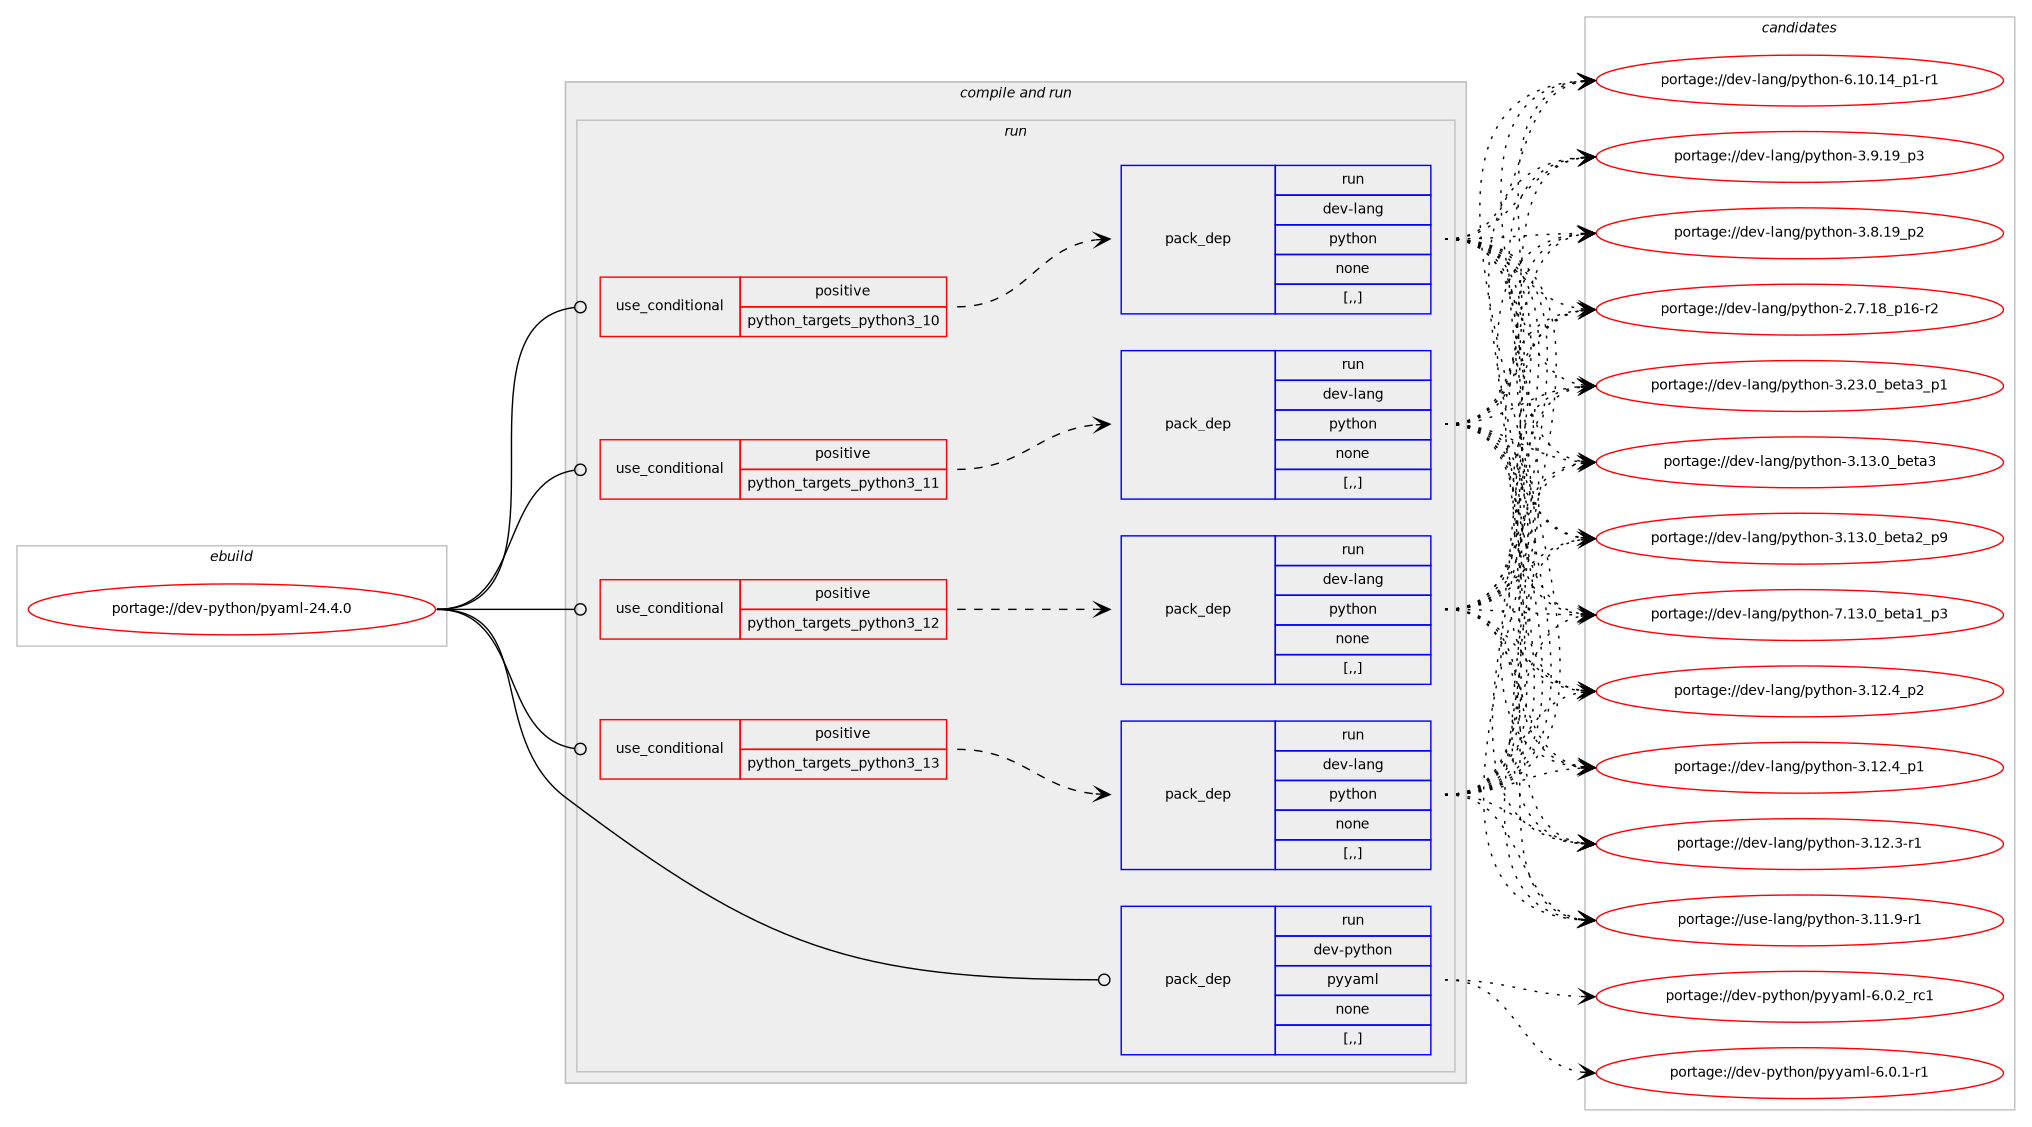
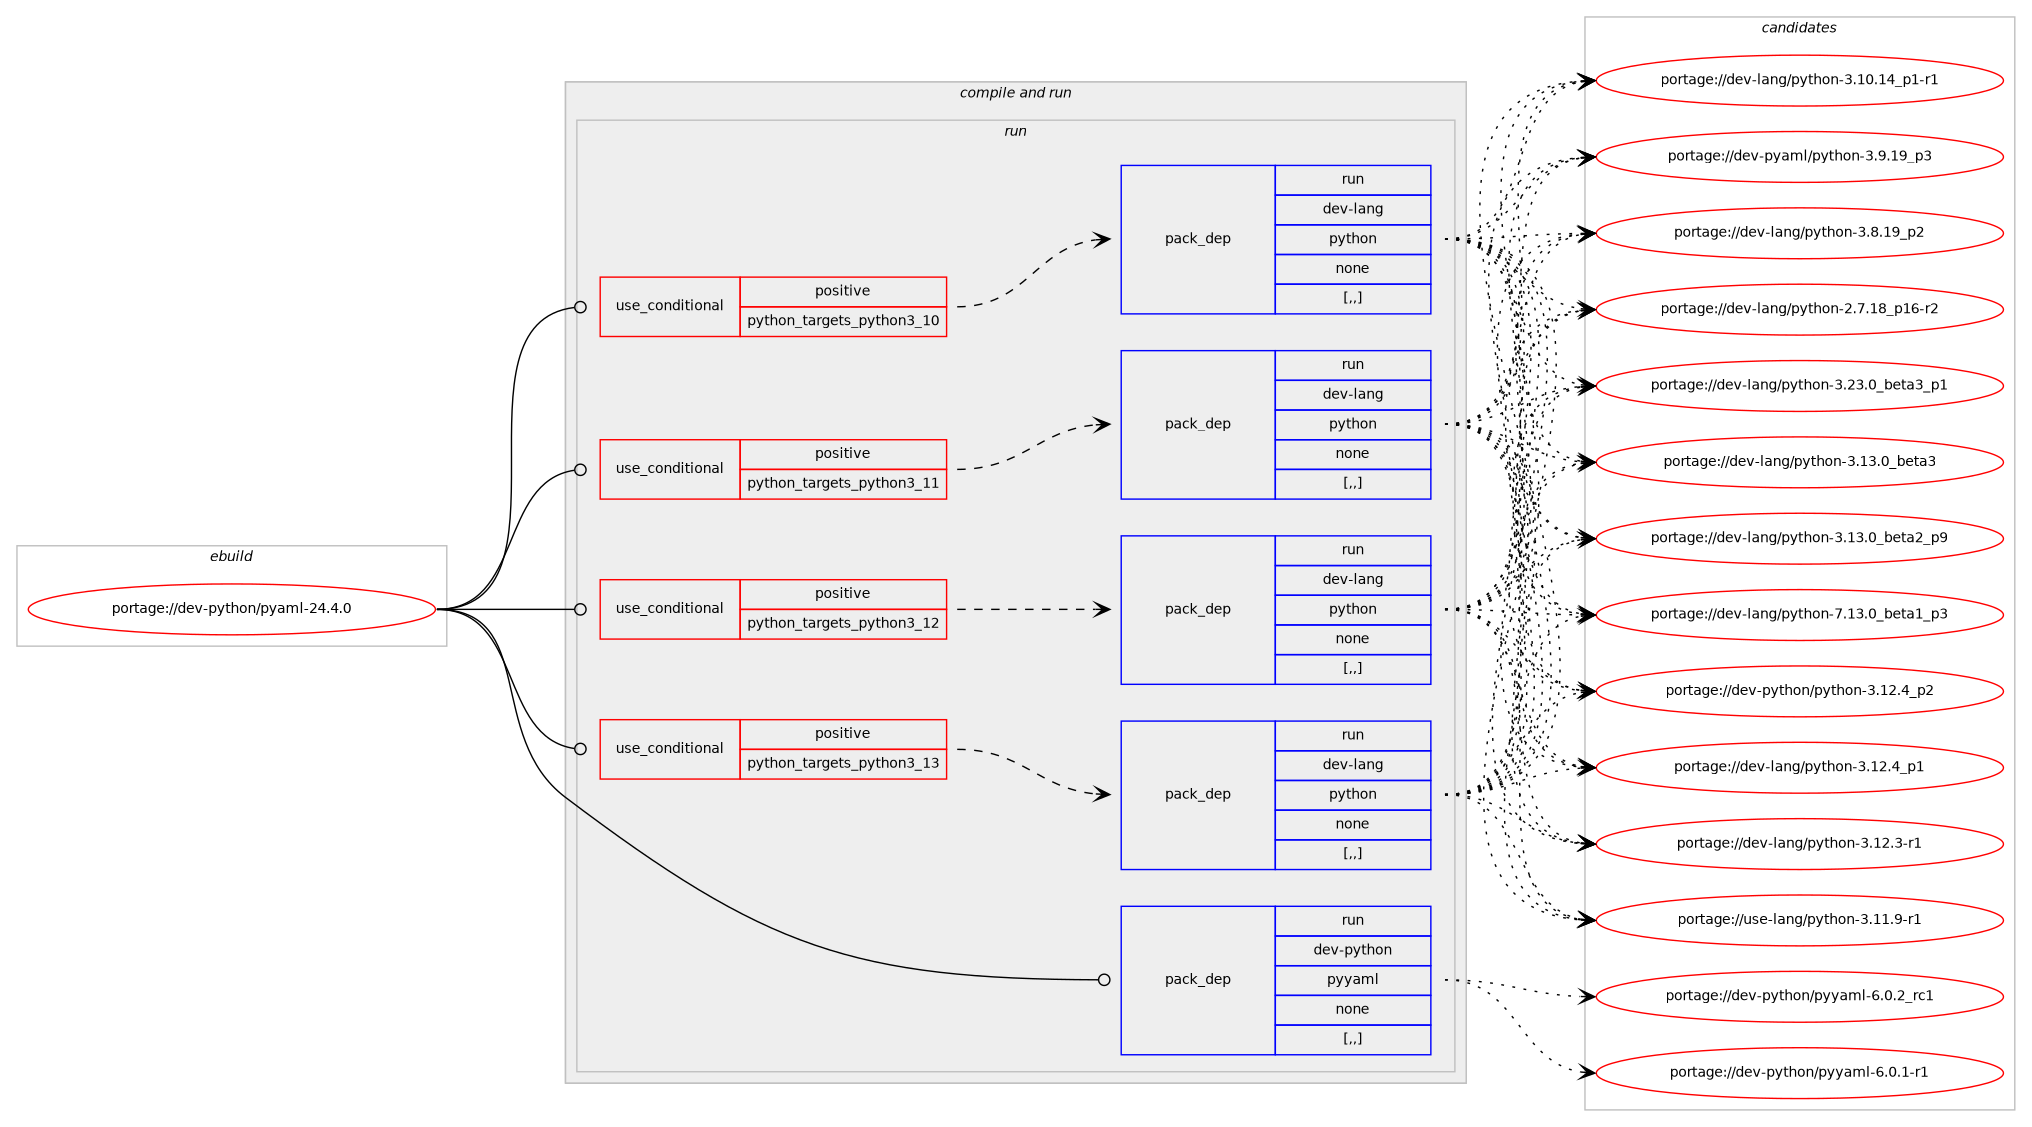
(1800, 81) -> (1800, 81)
(1800, 157) -> (1800, 157)
(1800, 691) -> (1800, 691)
